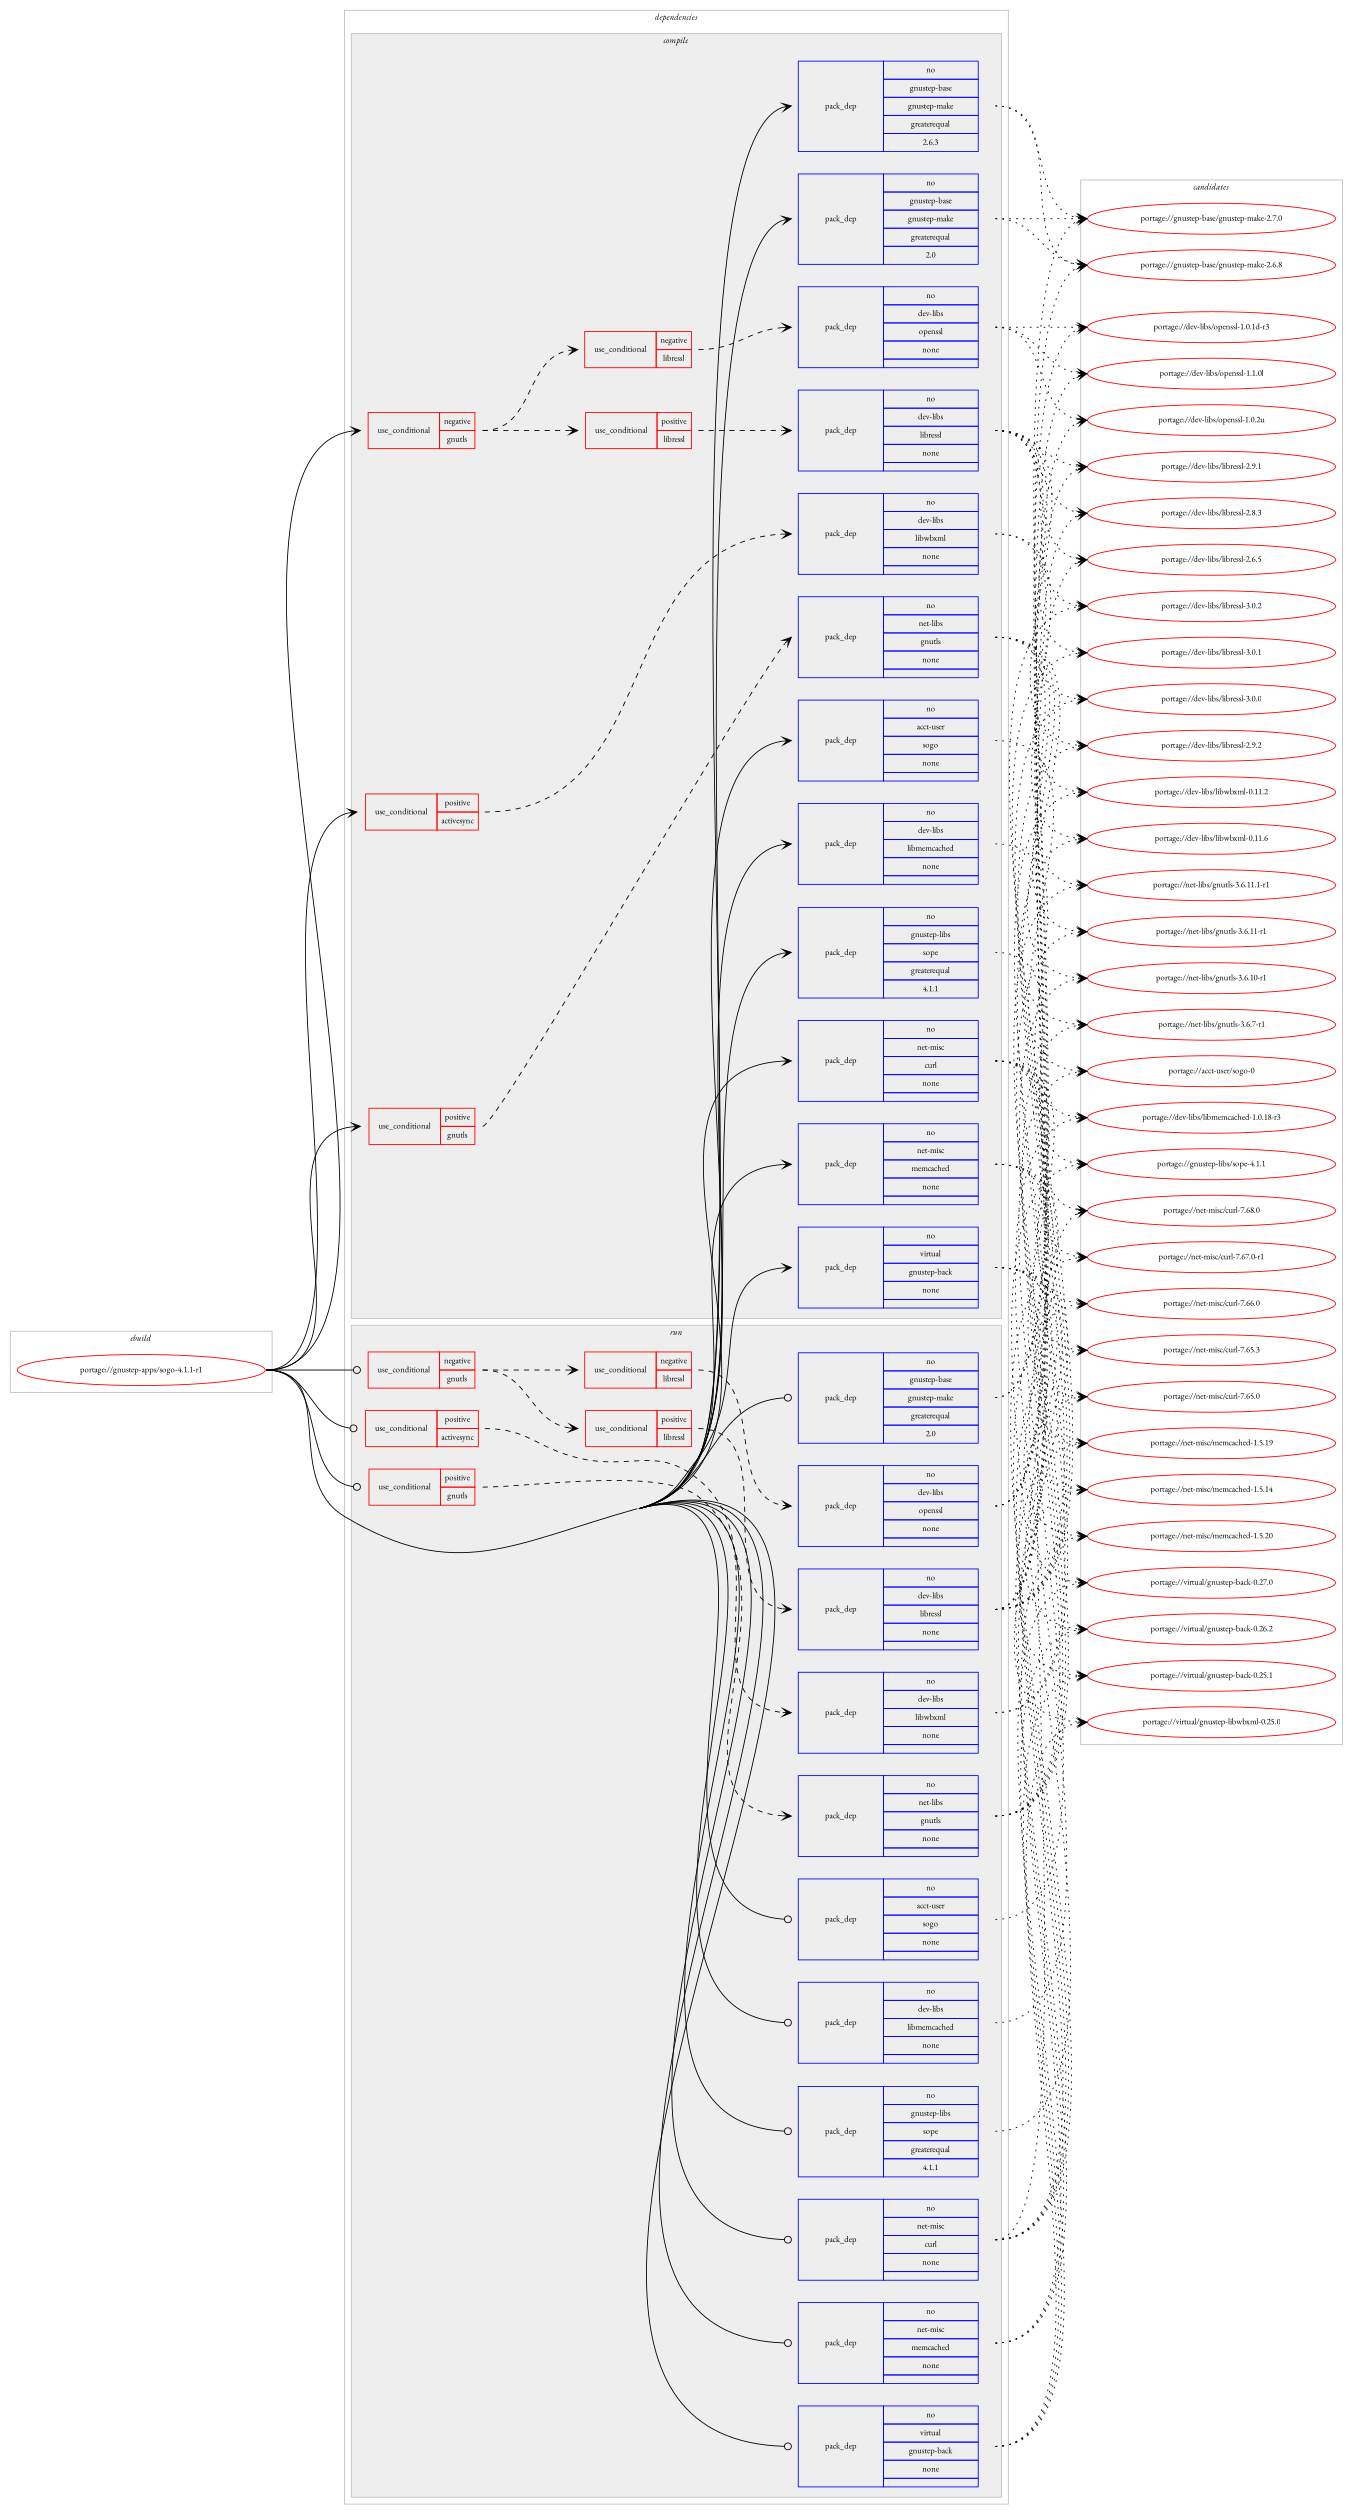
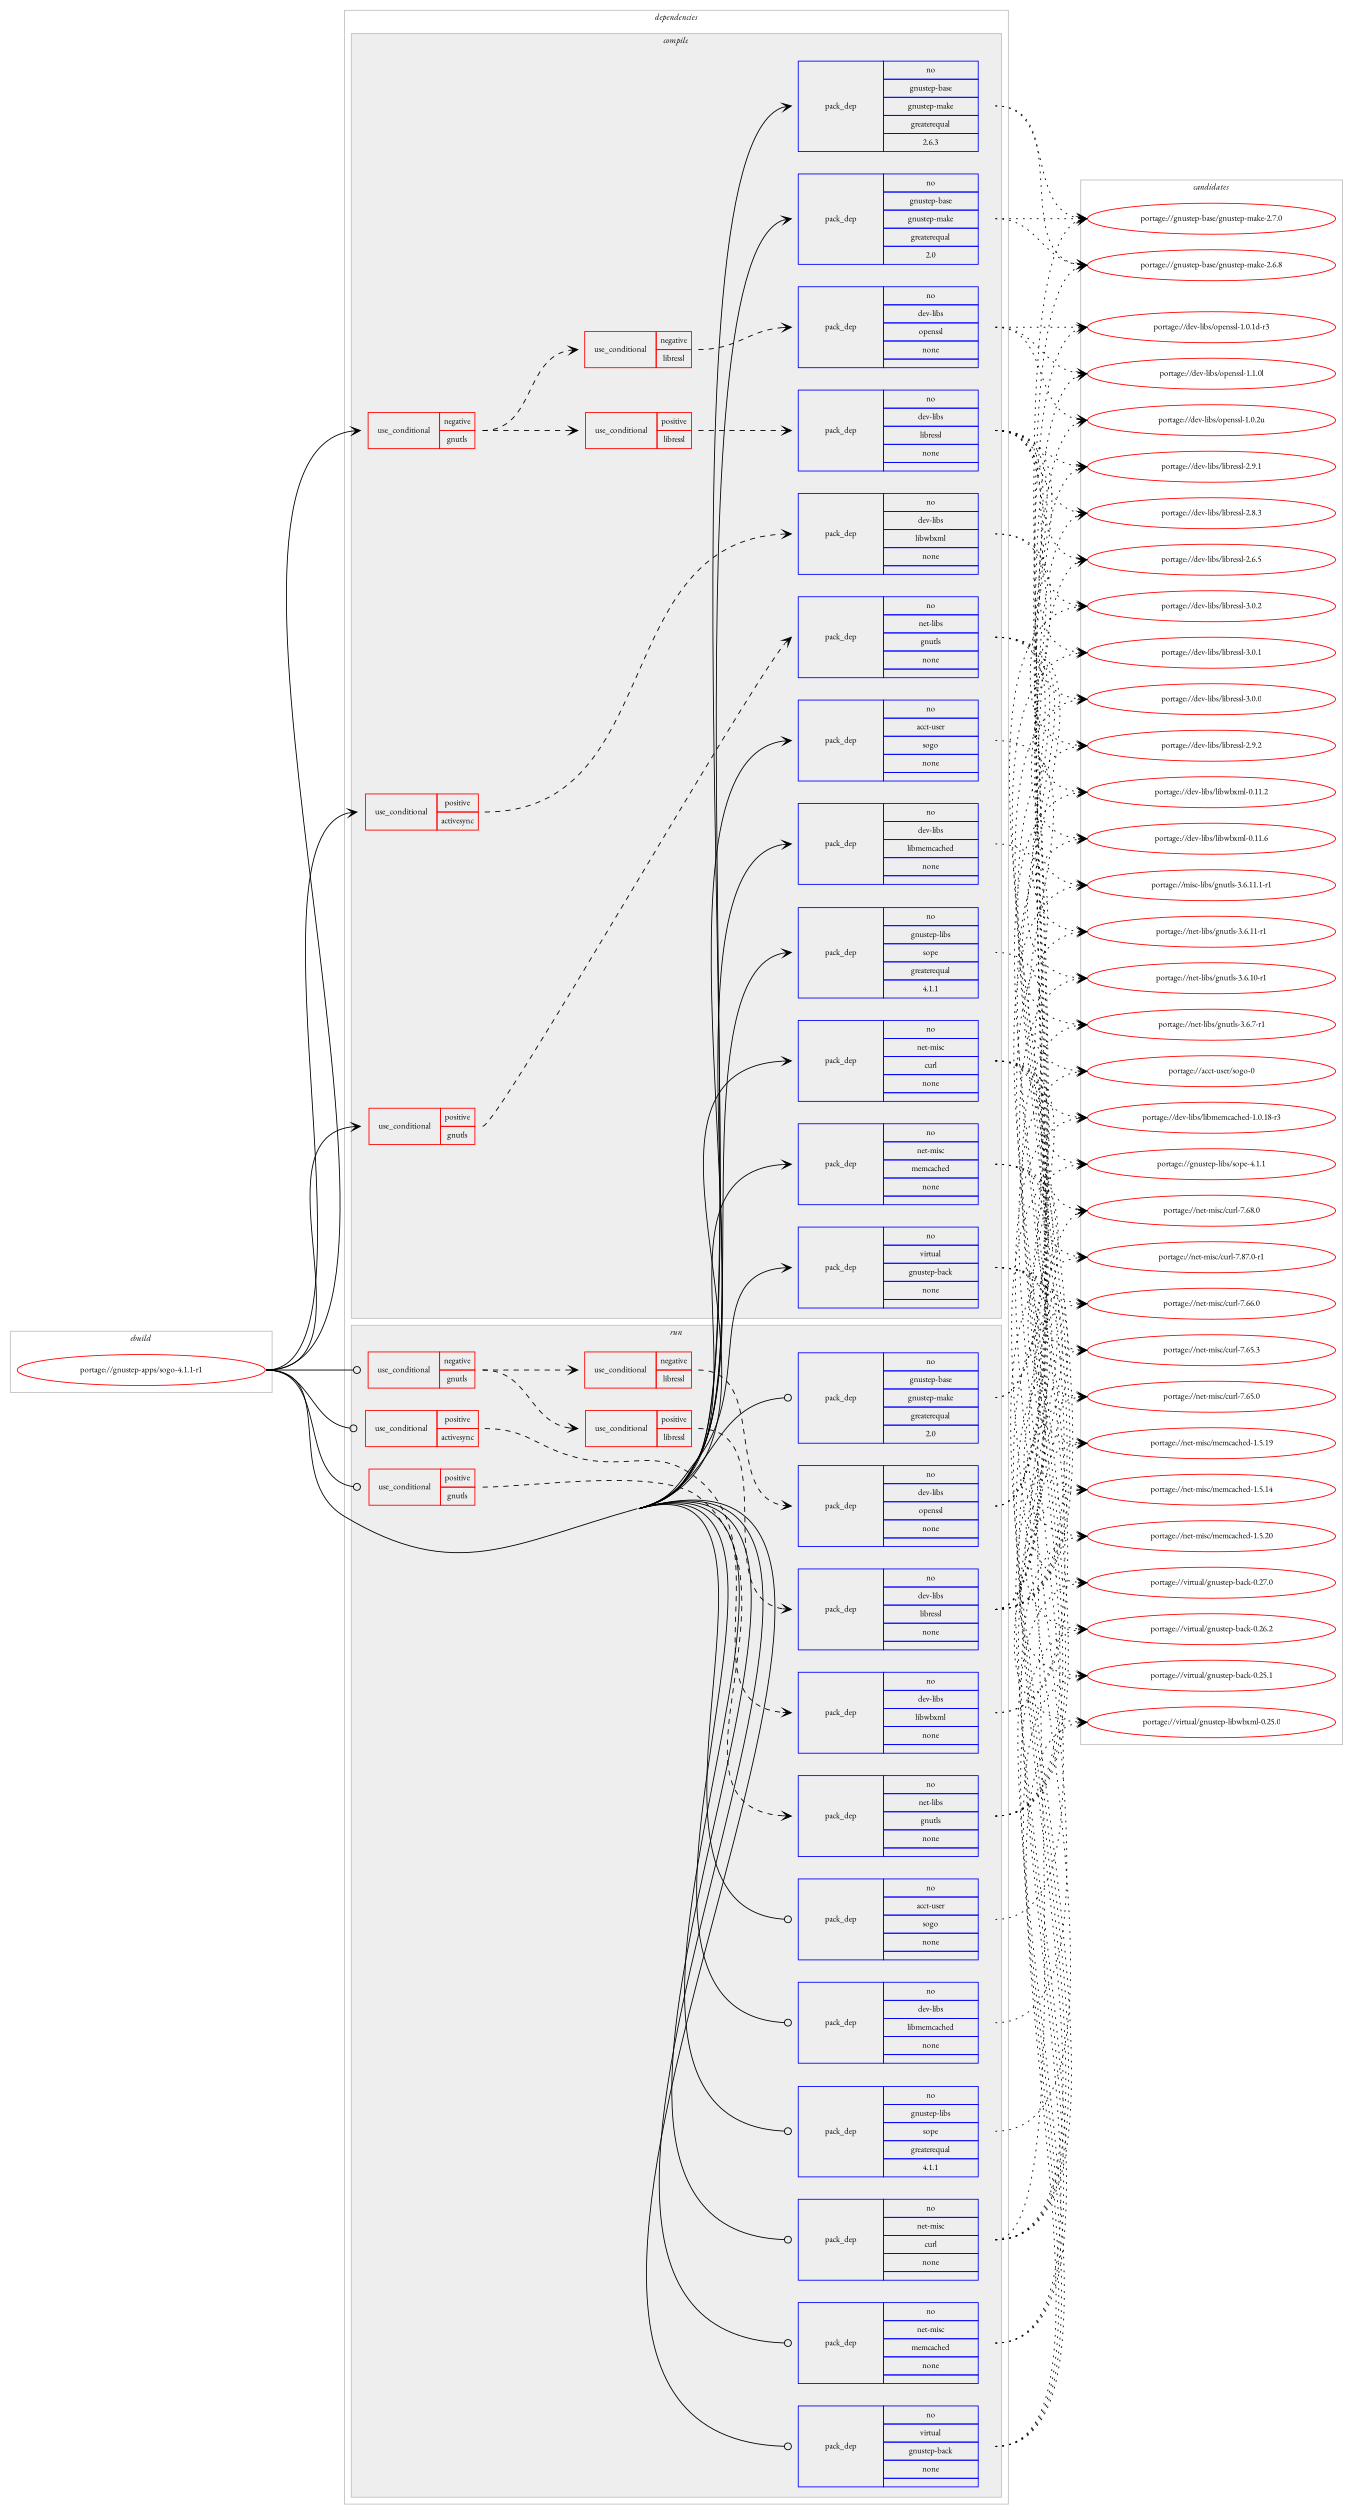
(1212, 885) -> (1212, 885)
(1212, 1257) -> (1212, 1257)
